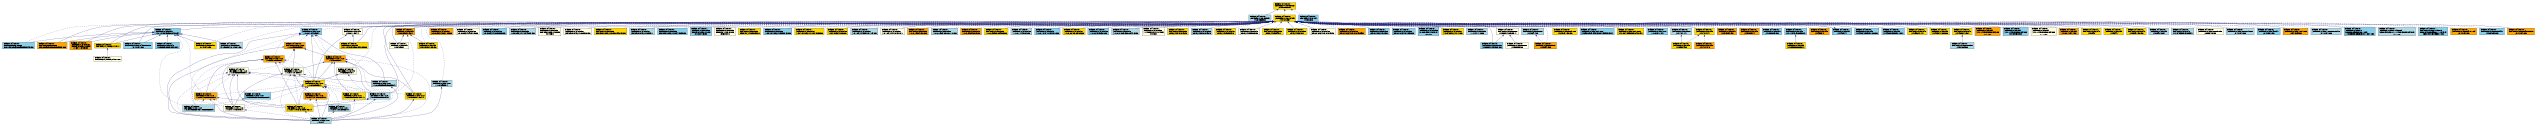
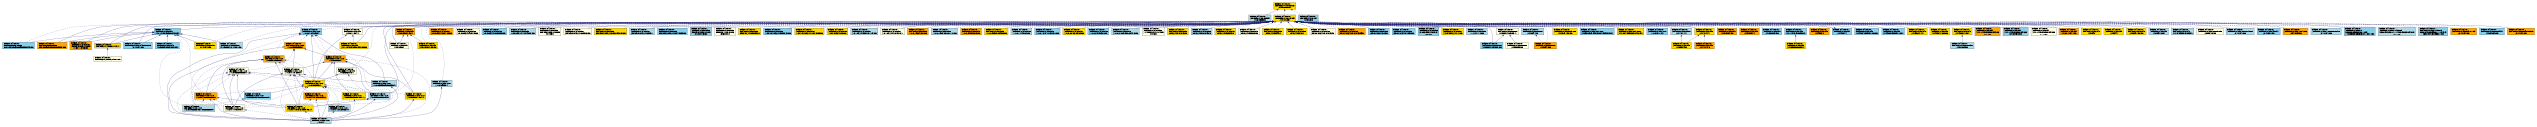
(205, 46) -> (205, 46)
